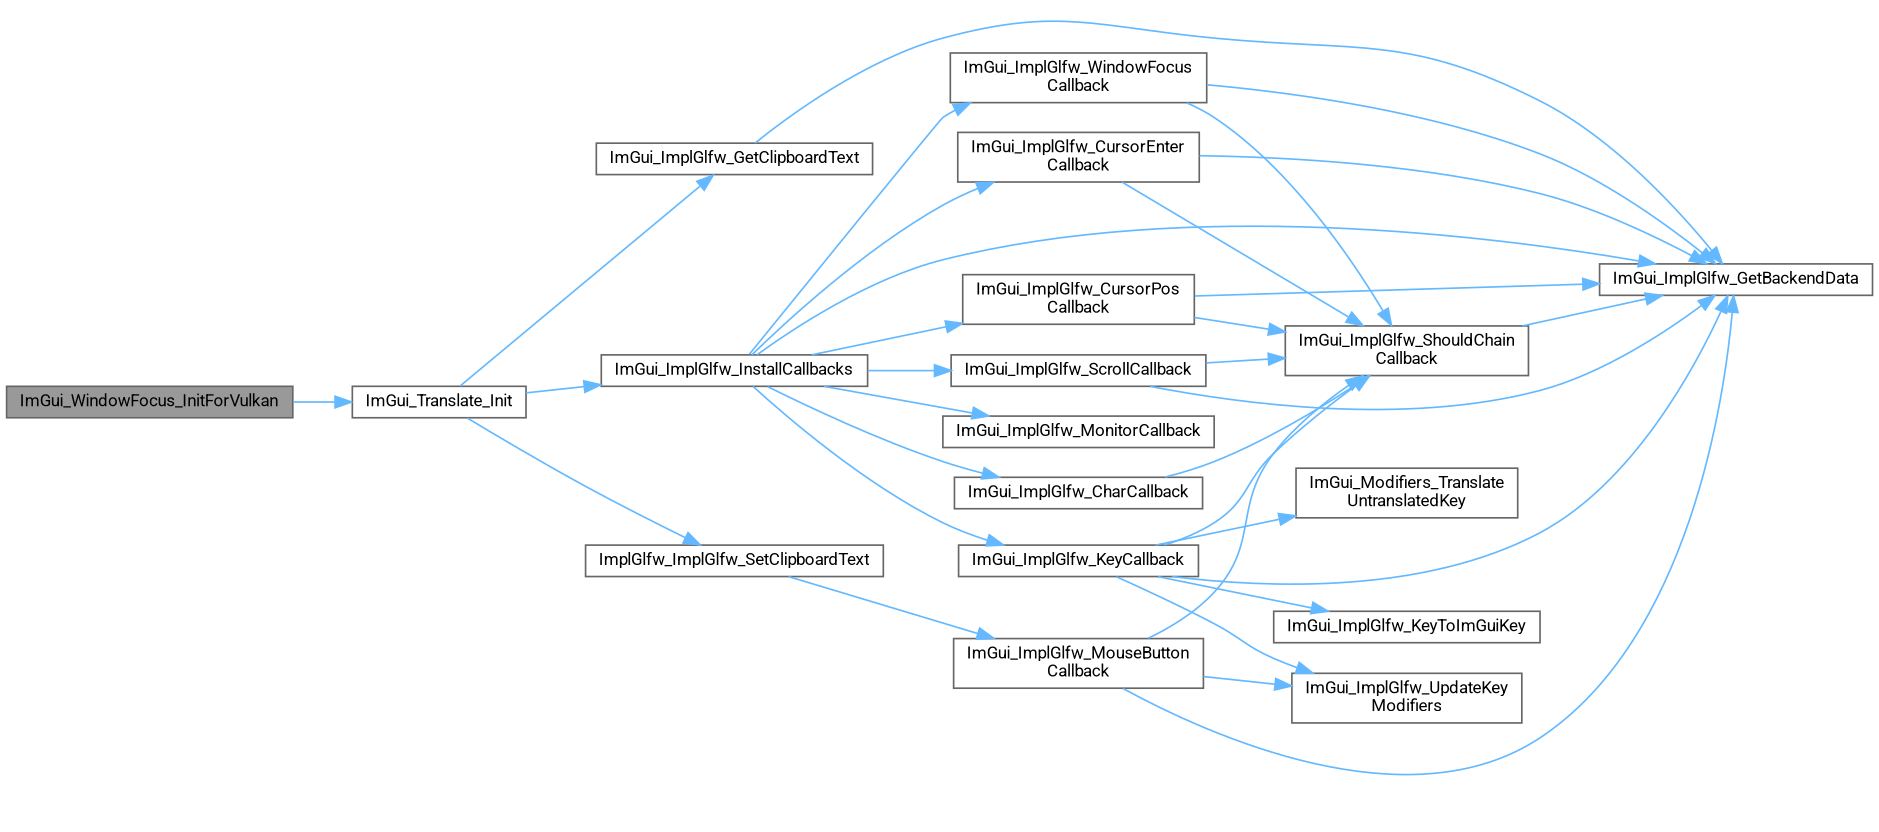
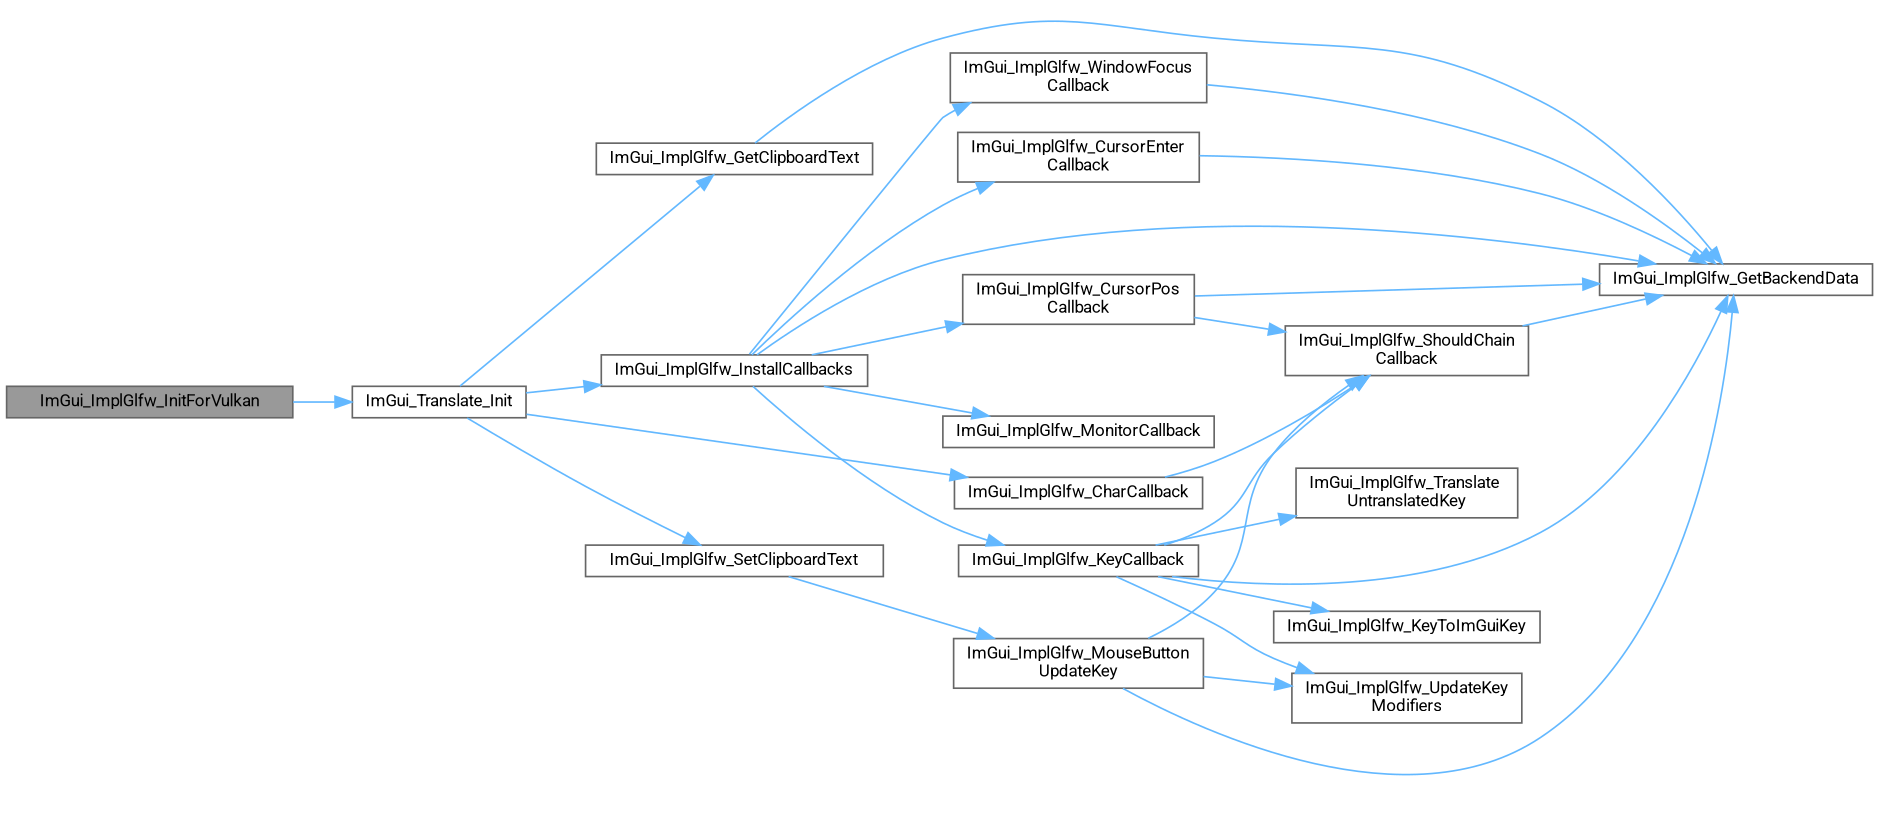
(1298, 193) -> none
(1235, 249) -> none
(1079, 371) -> none
(150, 402) -> (150, 402)
(873, 435) -> (738, 445)
(1407, 493) -> (1407, 493)
(734, 561) -> (734, 561)
(1079, 663) -> (1079, 663)
